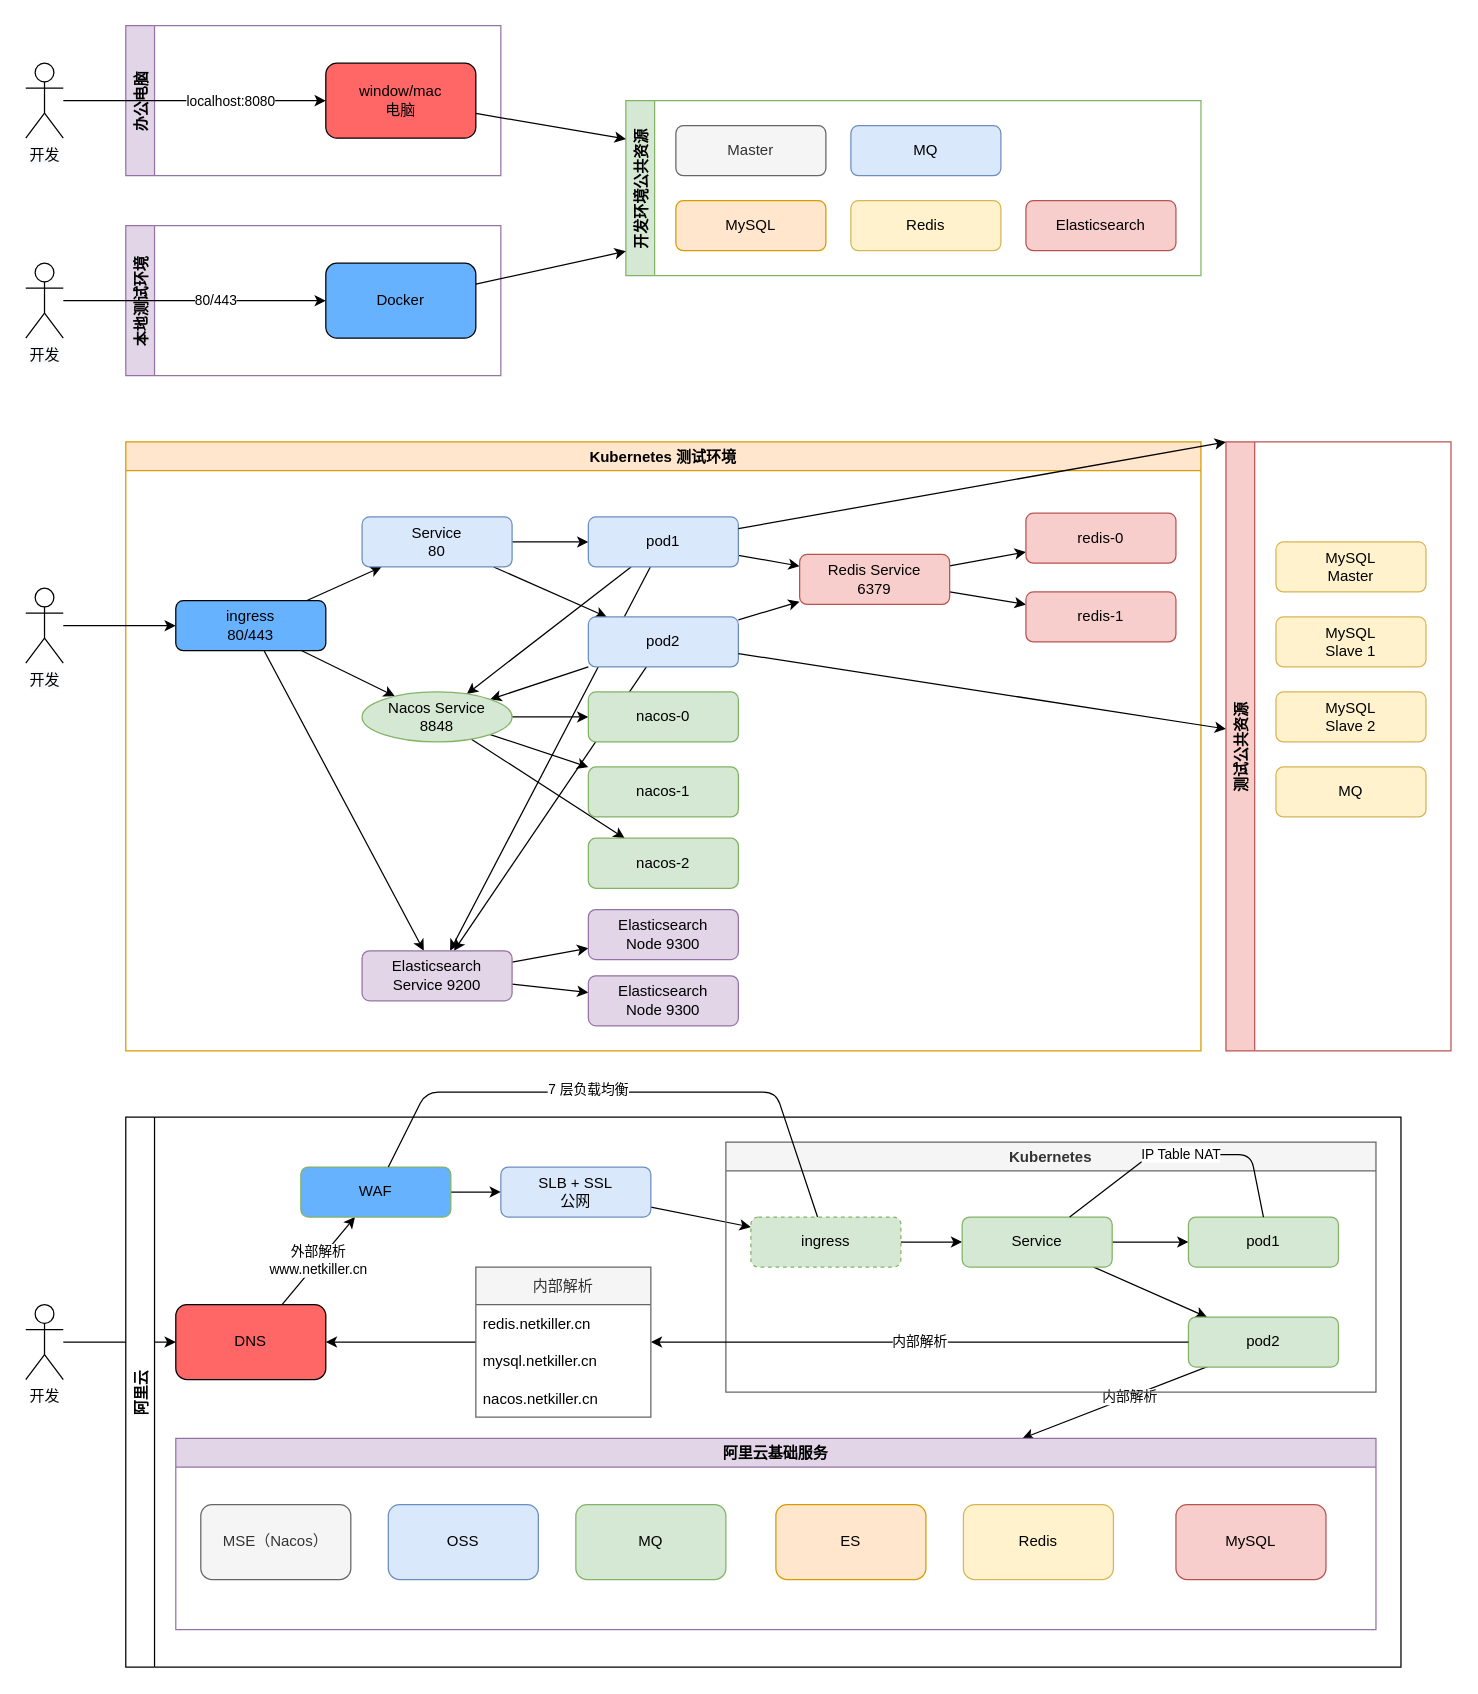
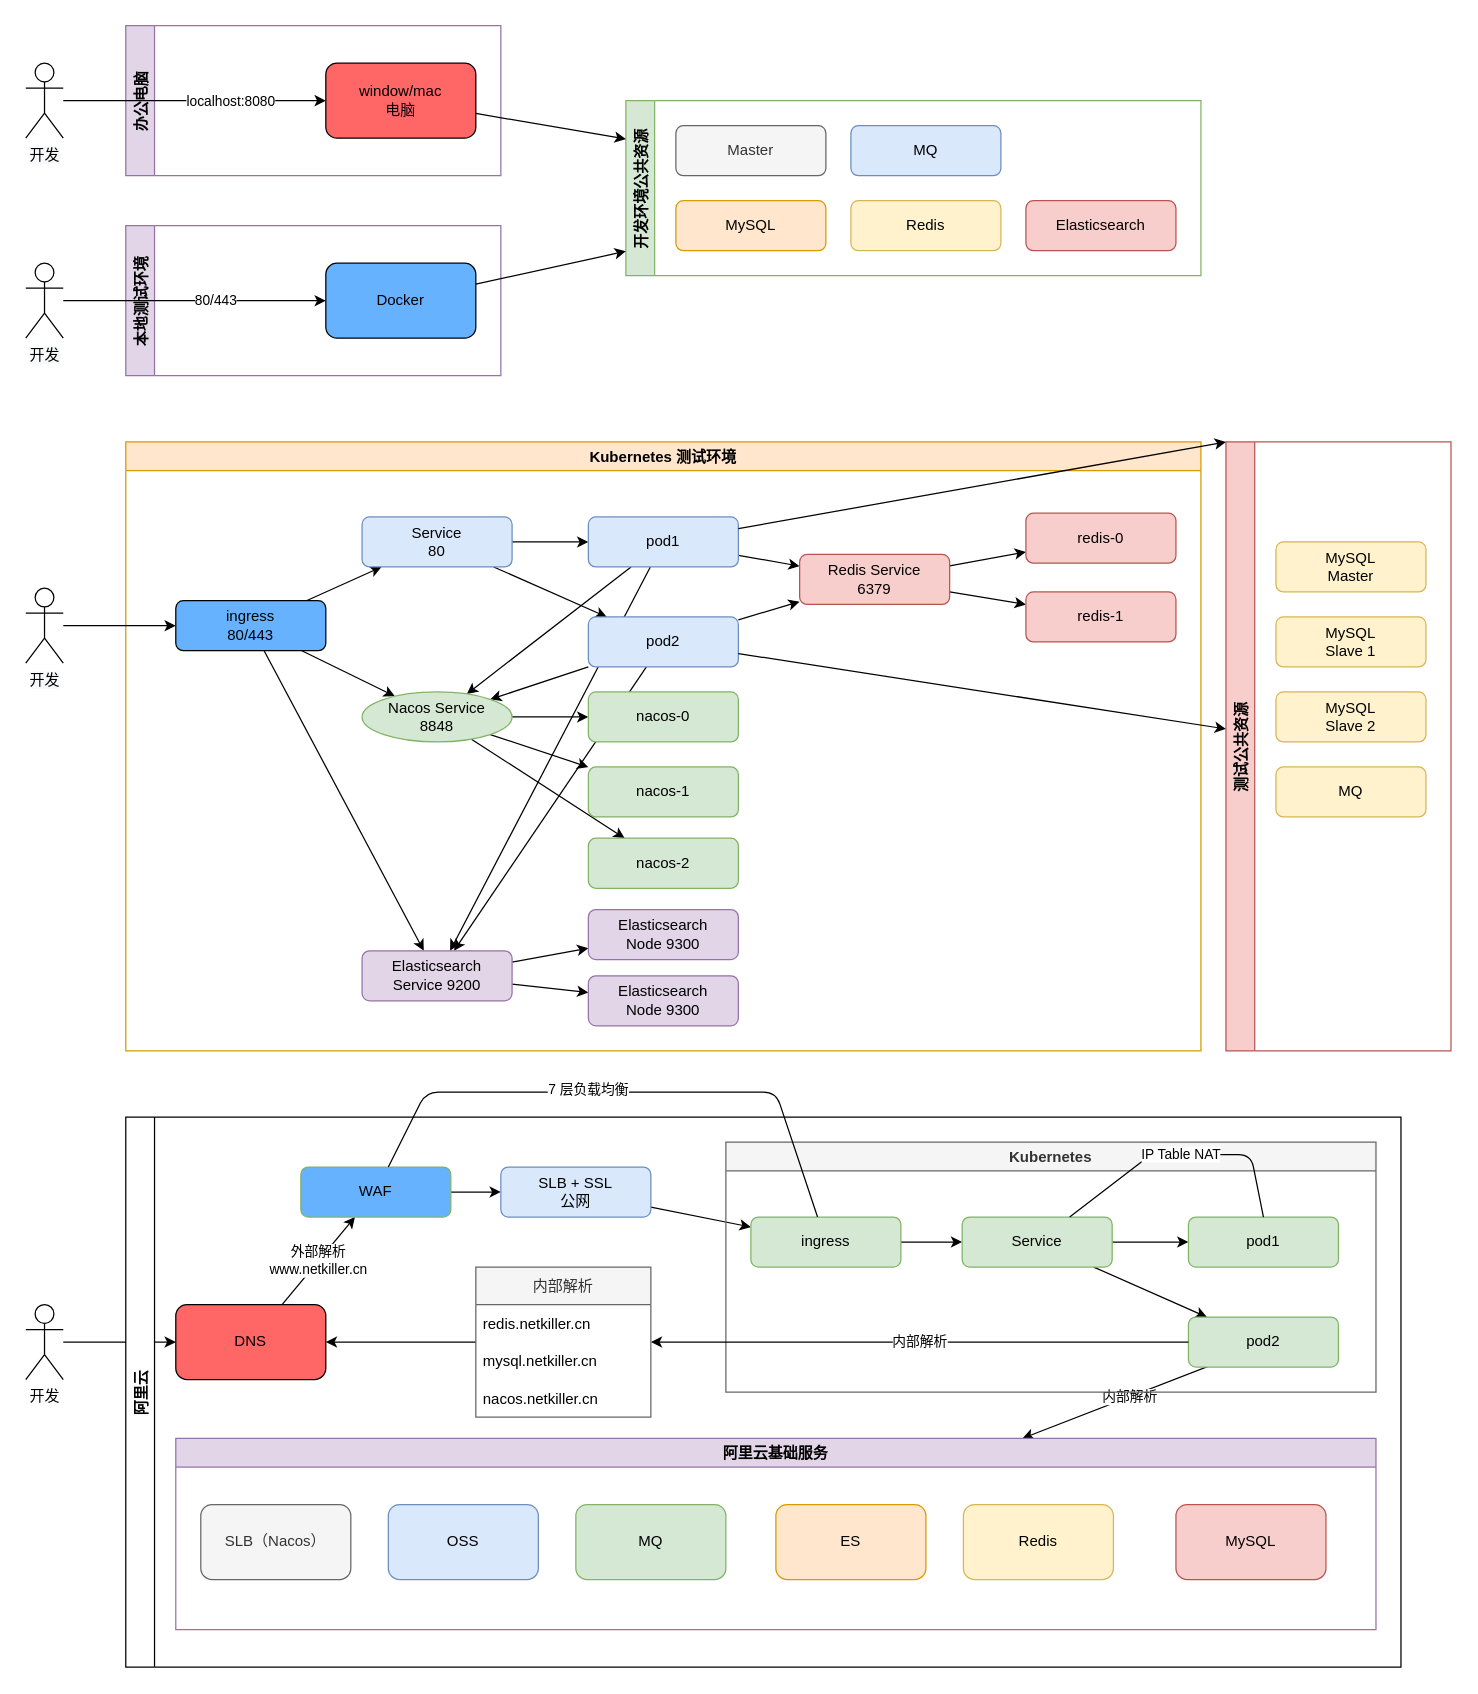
(826, 1242) -> (826, 1242)
(276, 1542) -> (276, 1542)
